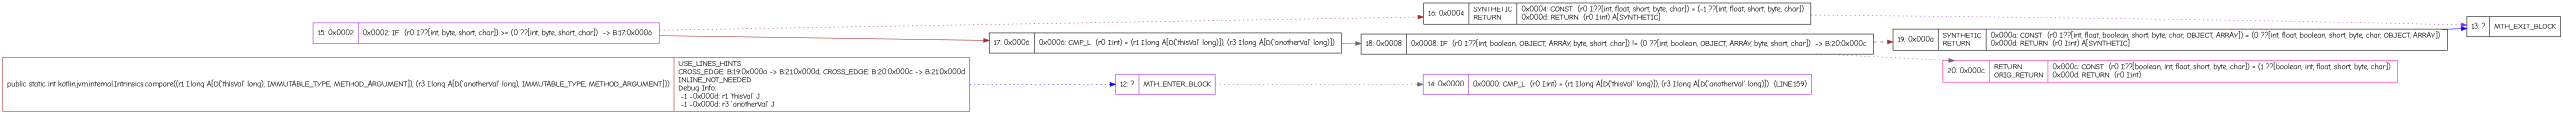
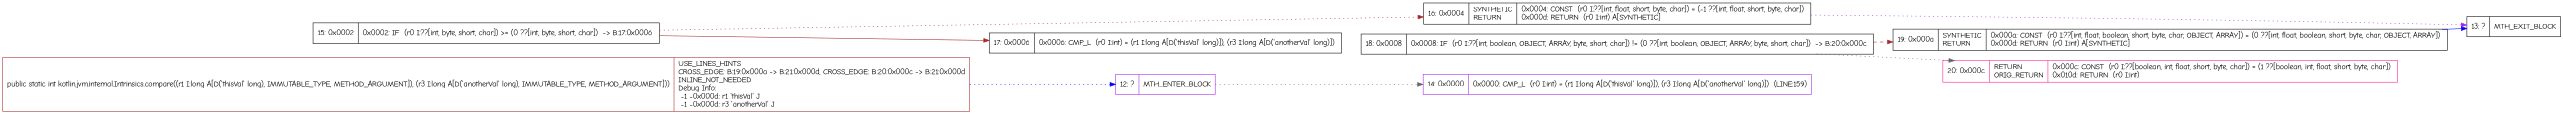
(486, 33) -> (486, 33)
(1349, 43) -> none
(2098, 75) -> (2097, 75)
